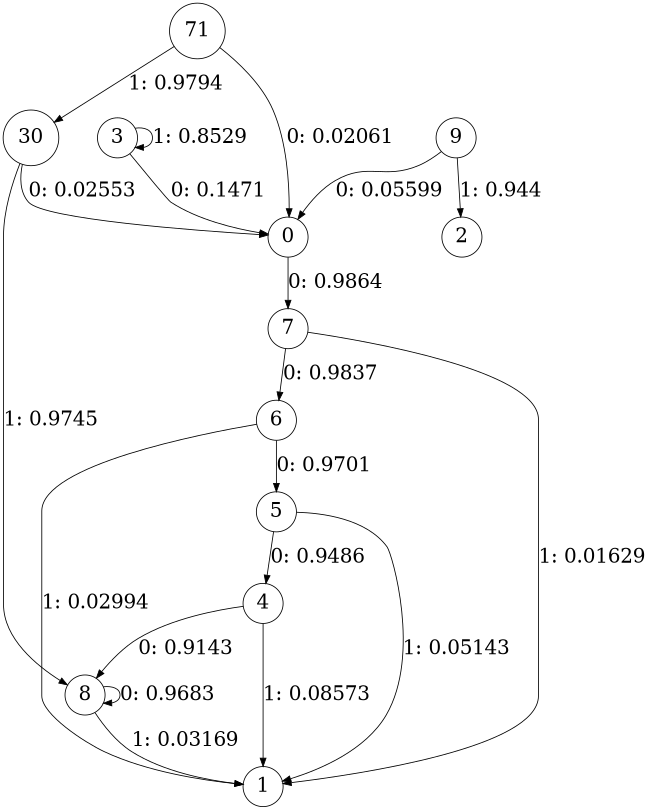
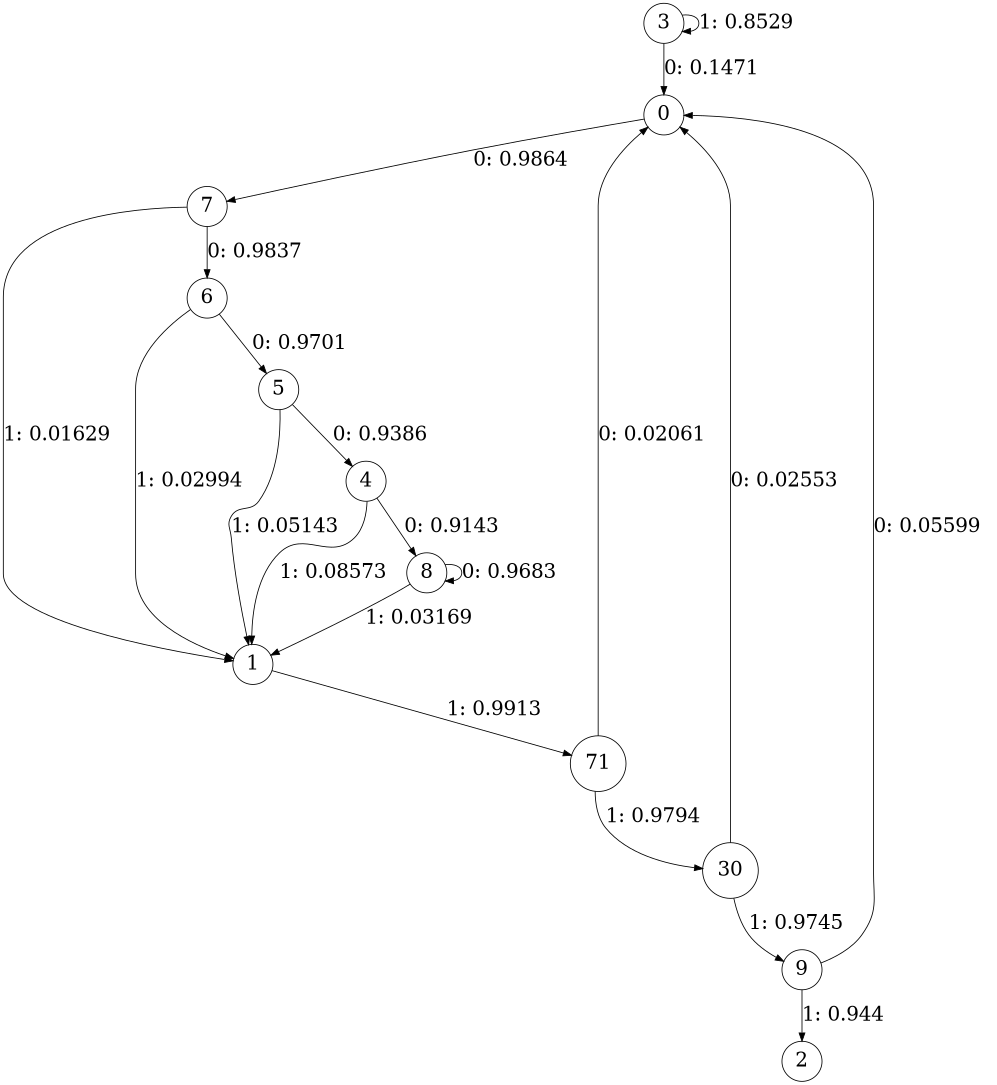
(4, 432) -> (748, 933)
(327, 558) -> (389, 435)
none -> (418, 712)
